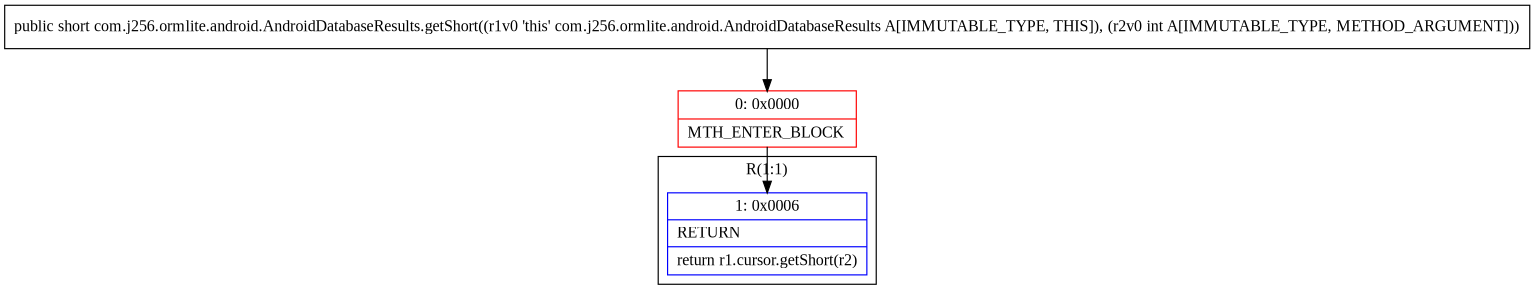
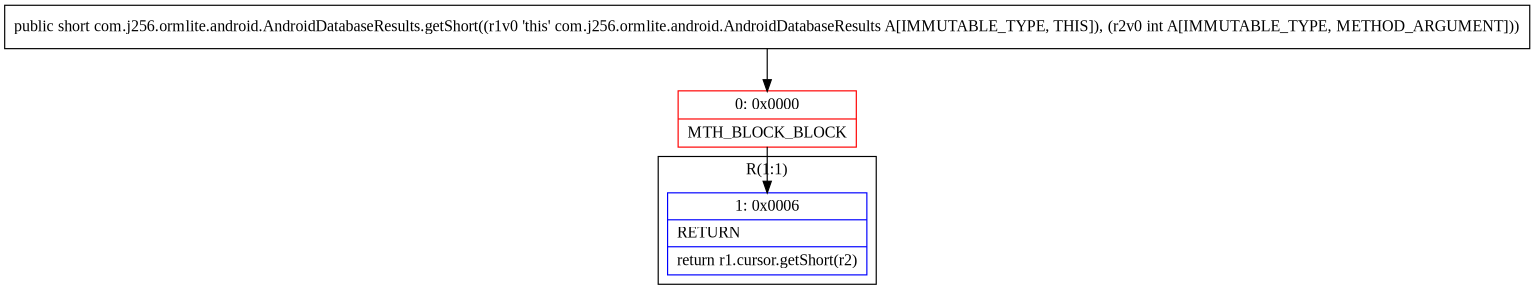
(766, 132) -> (767, 132)
